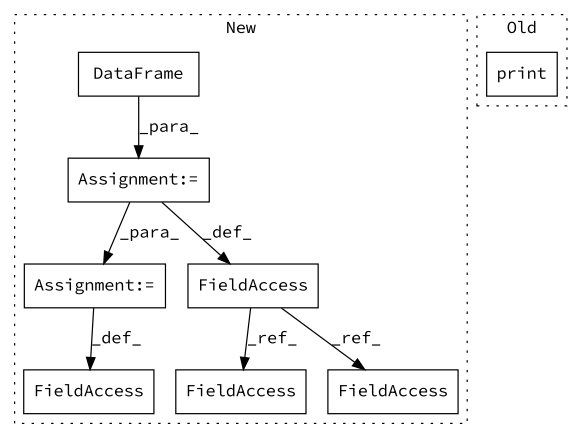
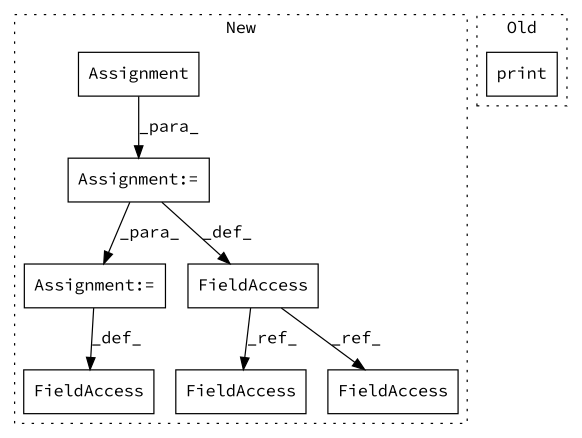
(139, 74) -> (139, 74)
